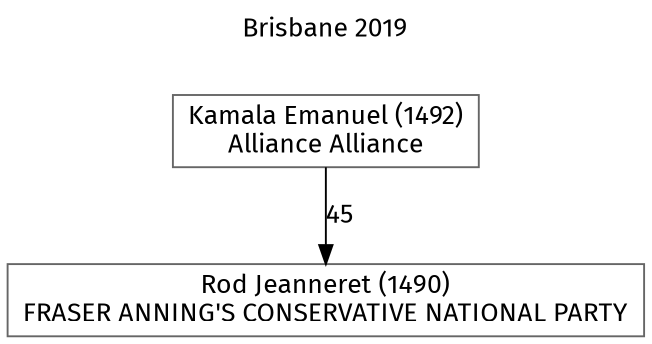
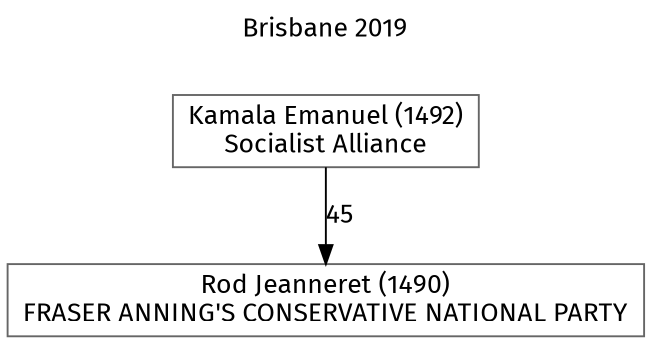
(326, 131) -> (326, 131)
